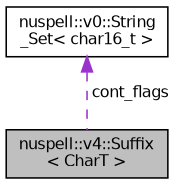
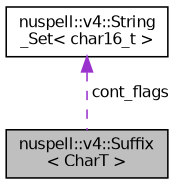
(87, 32) -> (87, 32)
